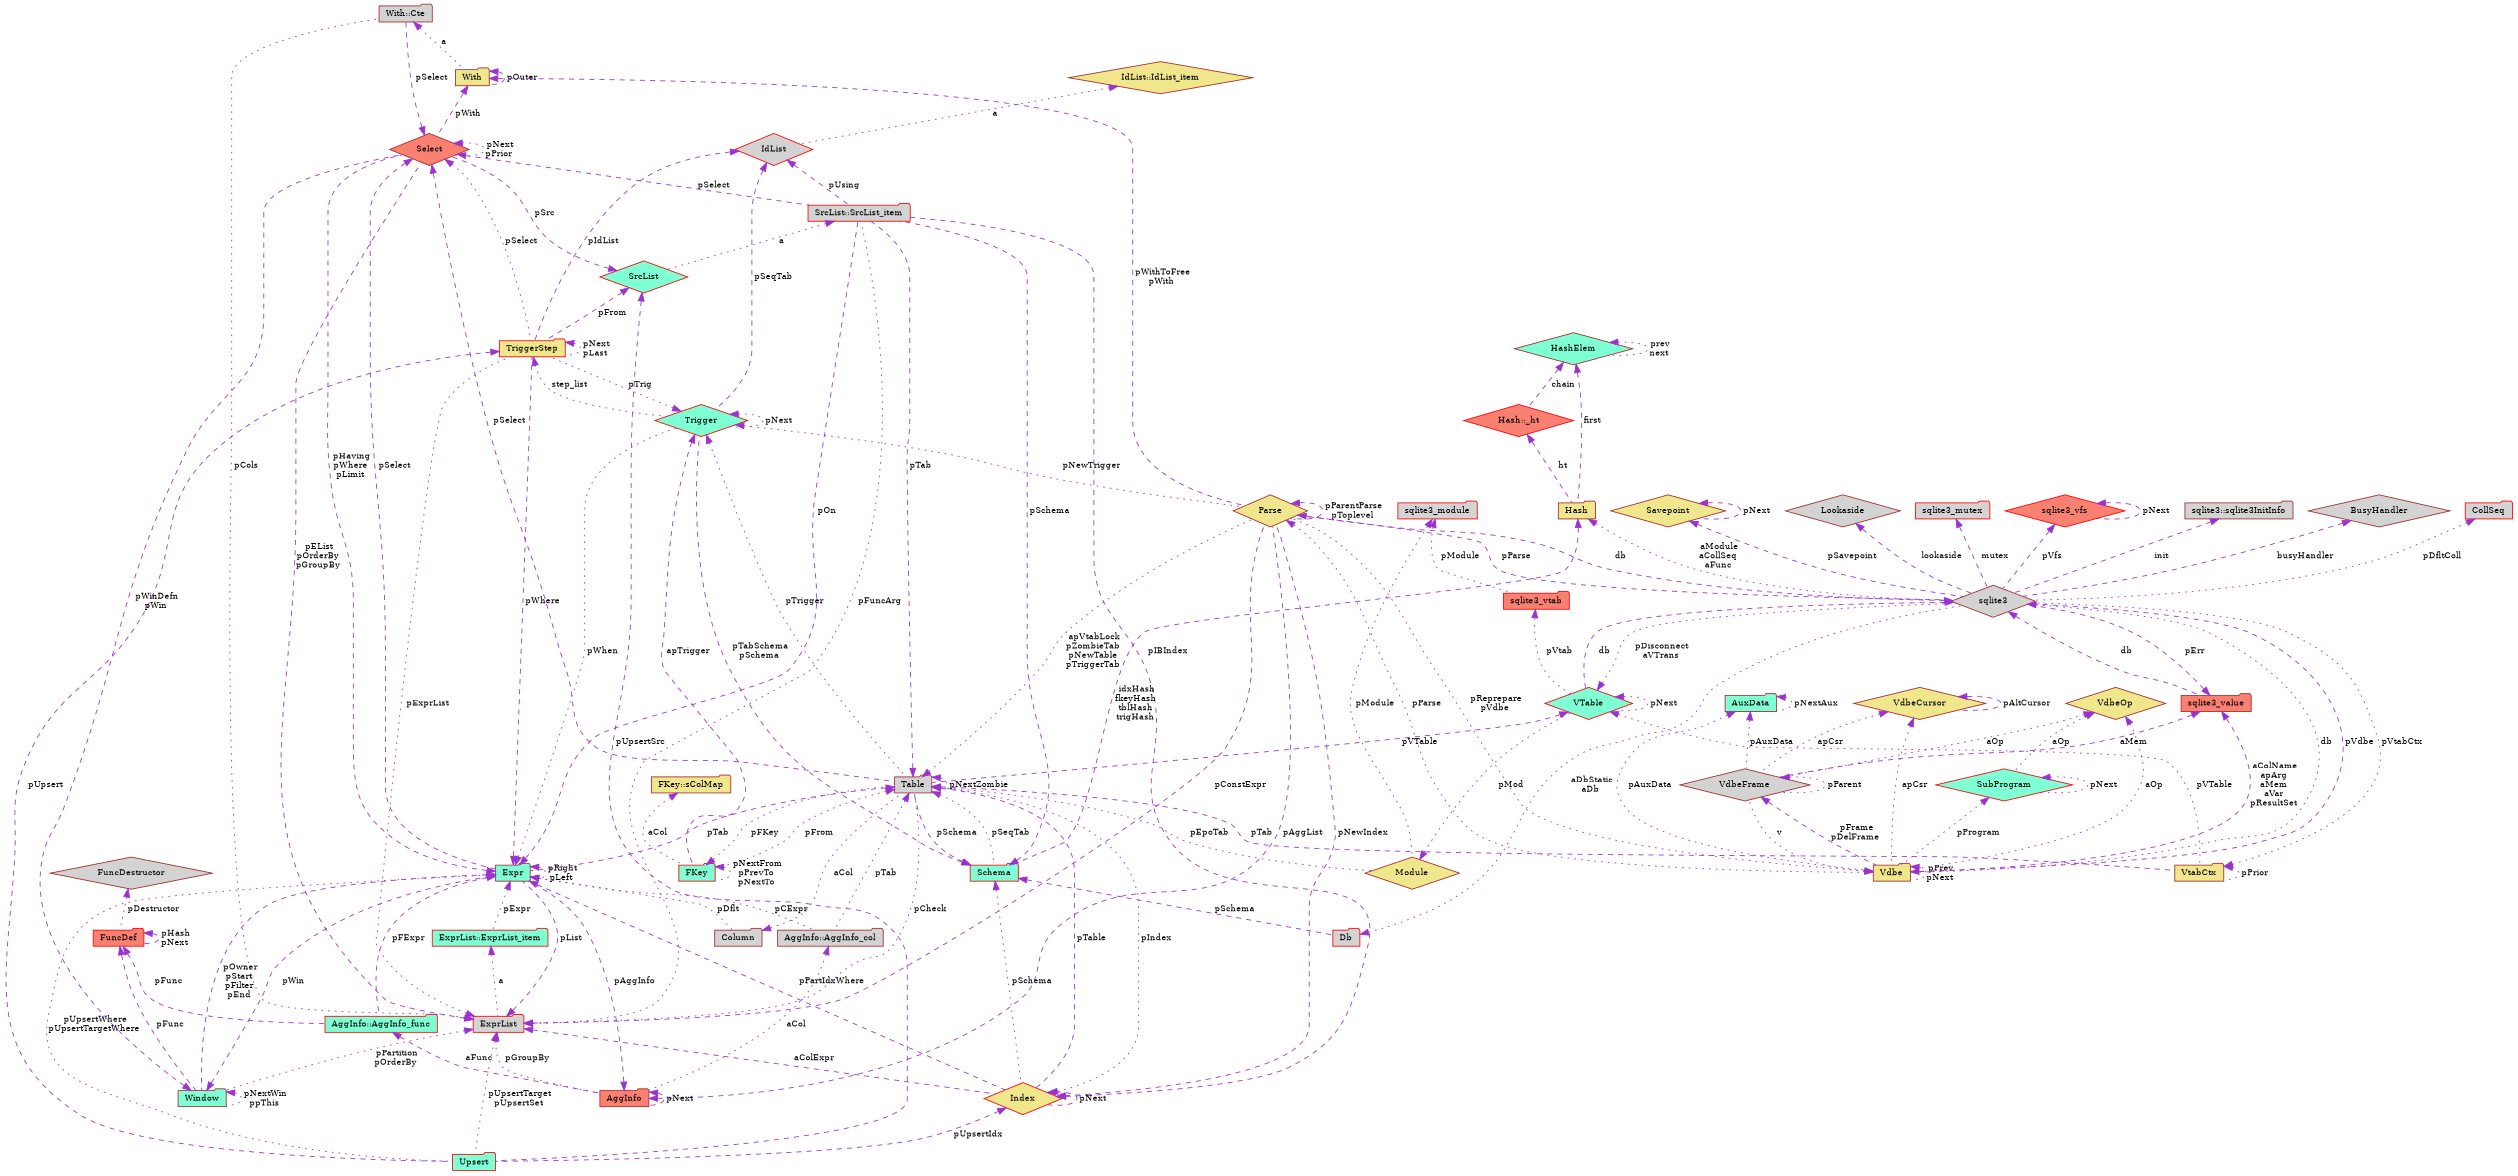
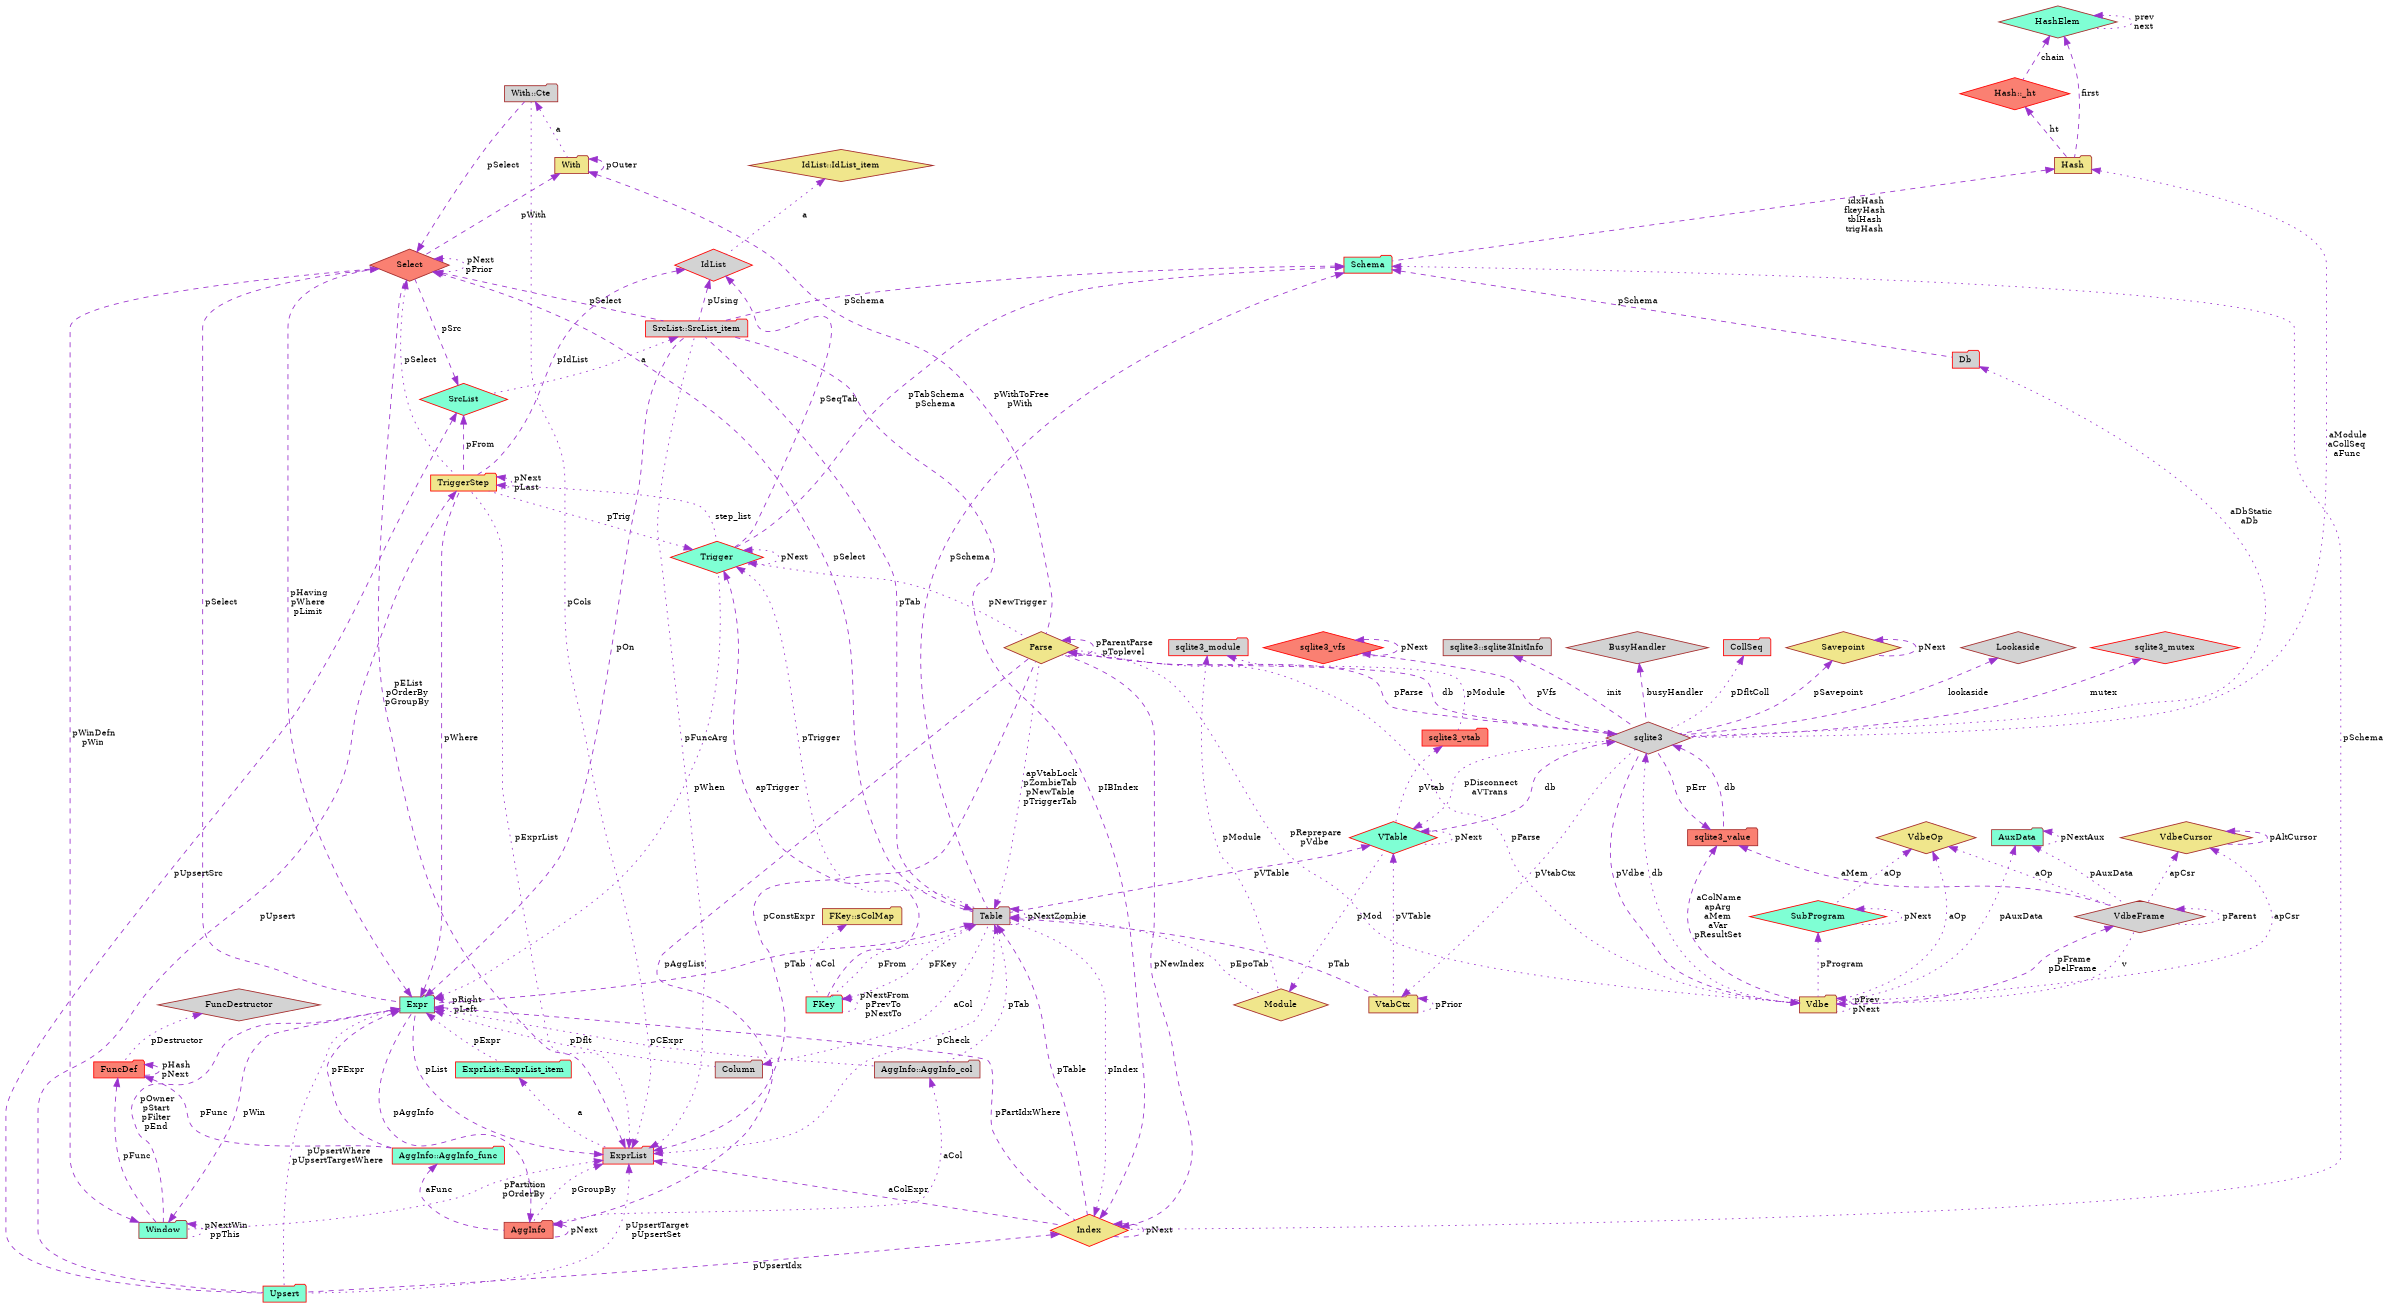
(1953, 511) -> (2165, 648)
(979, 821) -> none
